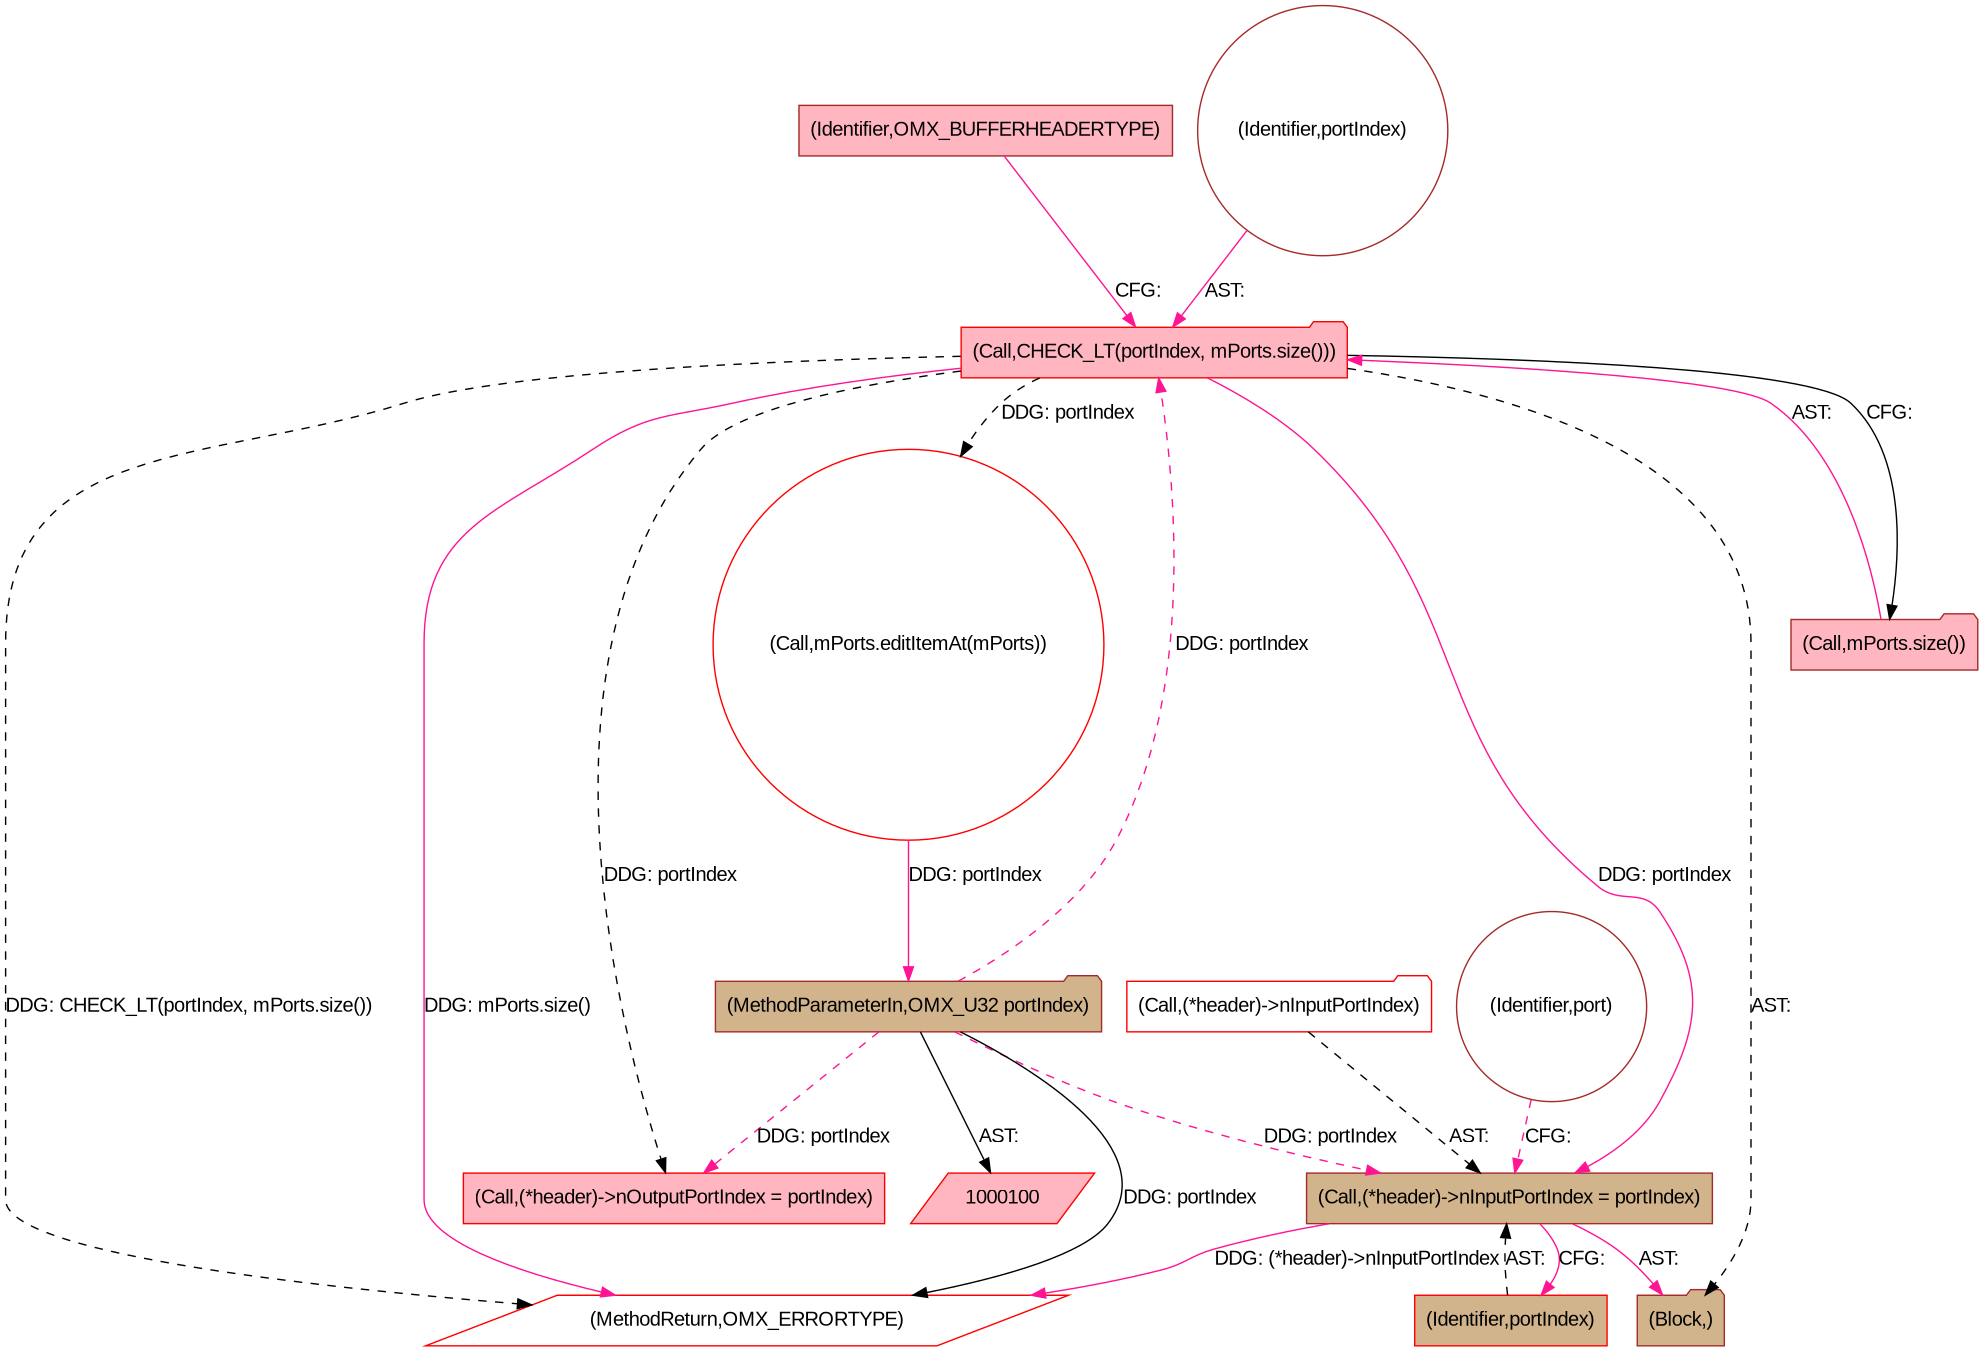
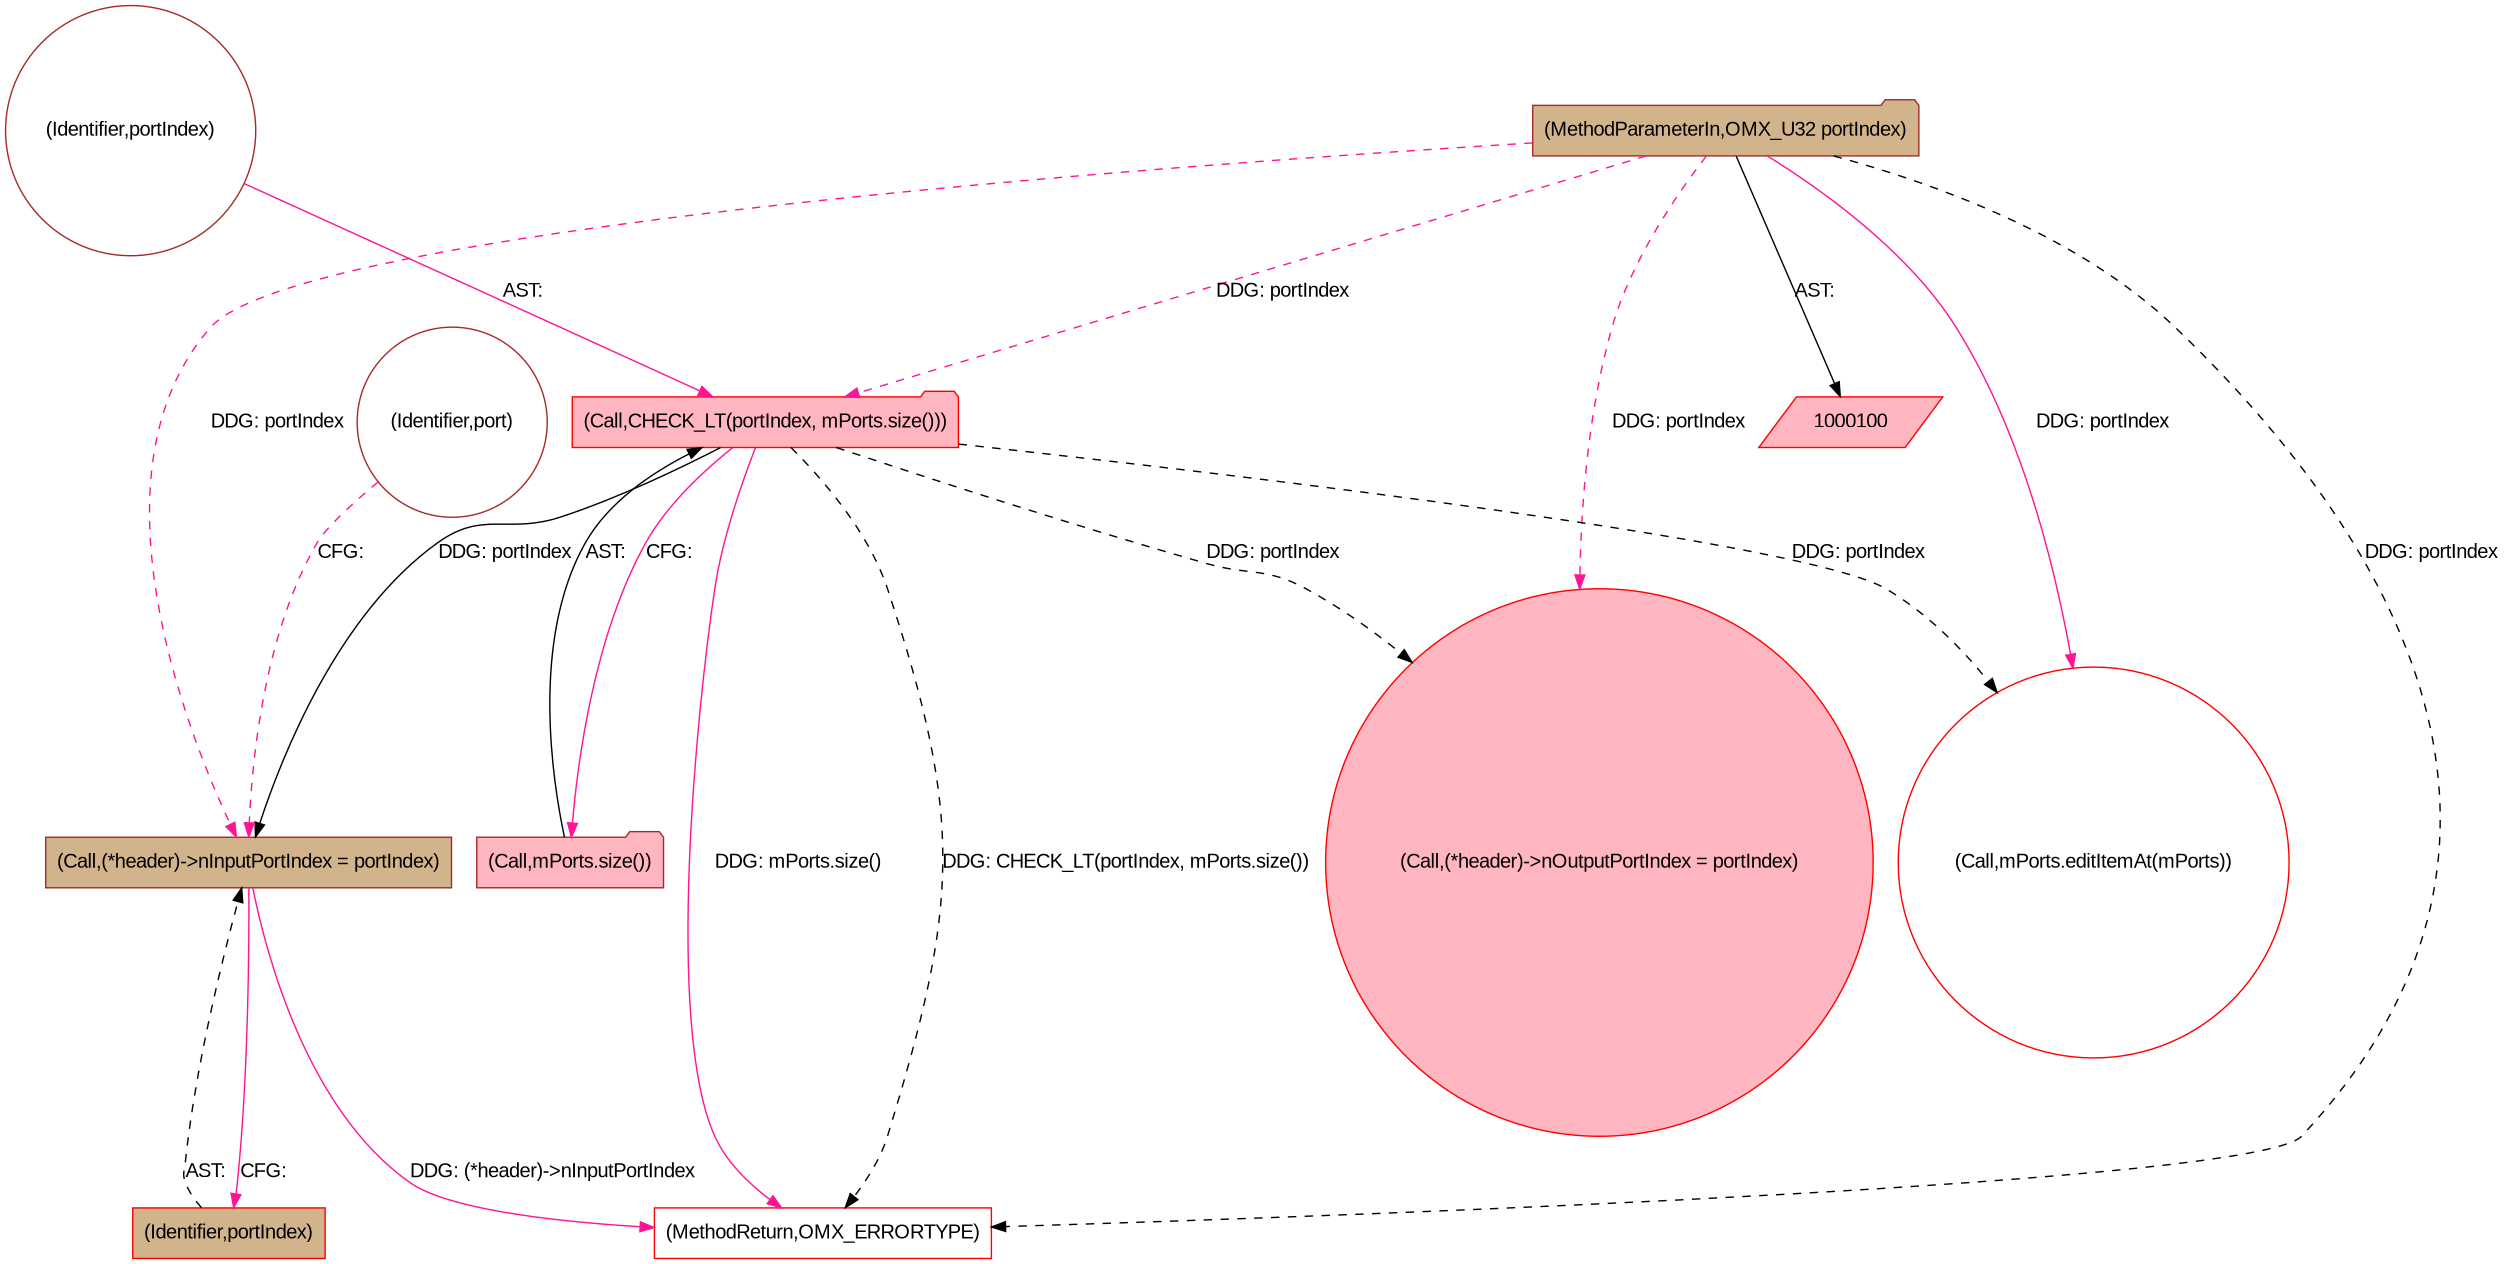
(986, 131) -> none
(1708, 372) -> (613, 617)
(1691, 384) -> (558, 619)
(1503, 780) -> (424, 554)
(908, 904) -> (1979, 367)
(1279, 1007) -> none
(1121, 1188) -> (2305, 1132)
(674, 1198) -> (1599, 863)
(747, 1321) -> (823, 1233)
(1681, 1321) -> none
